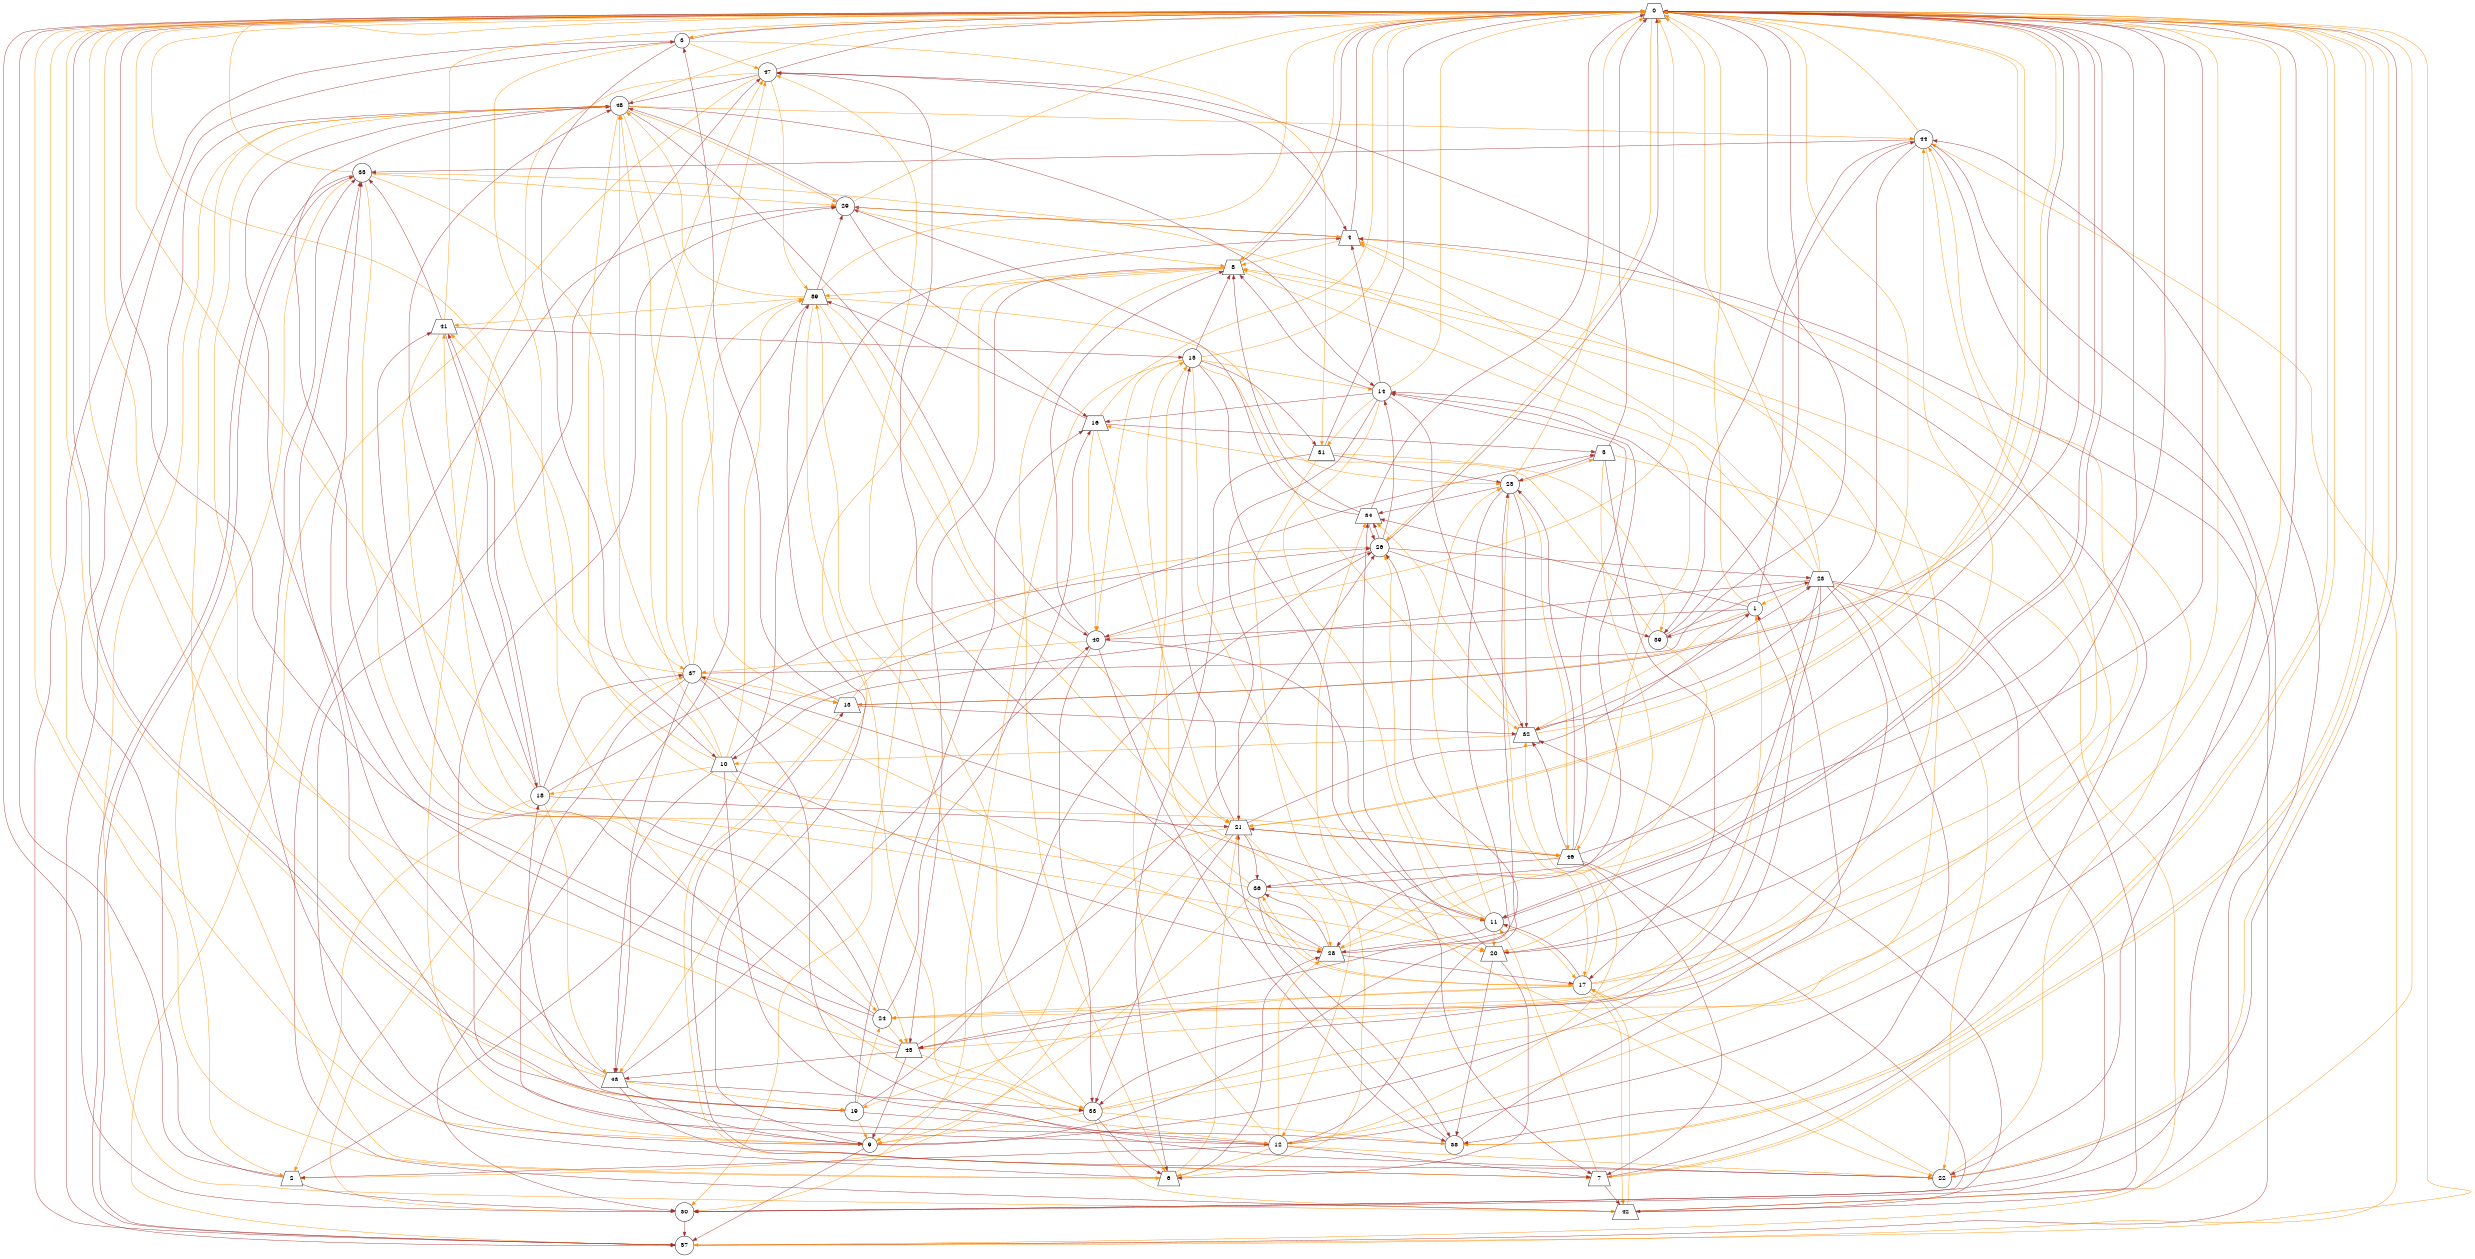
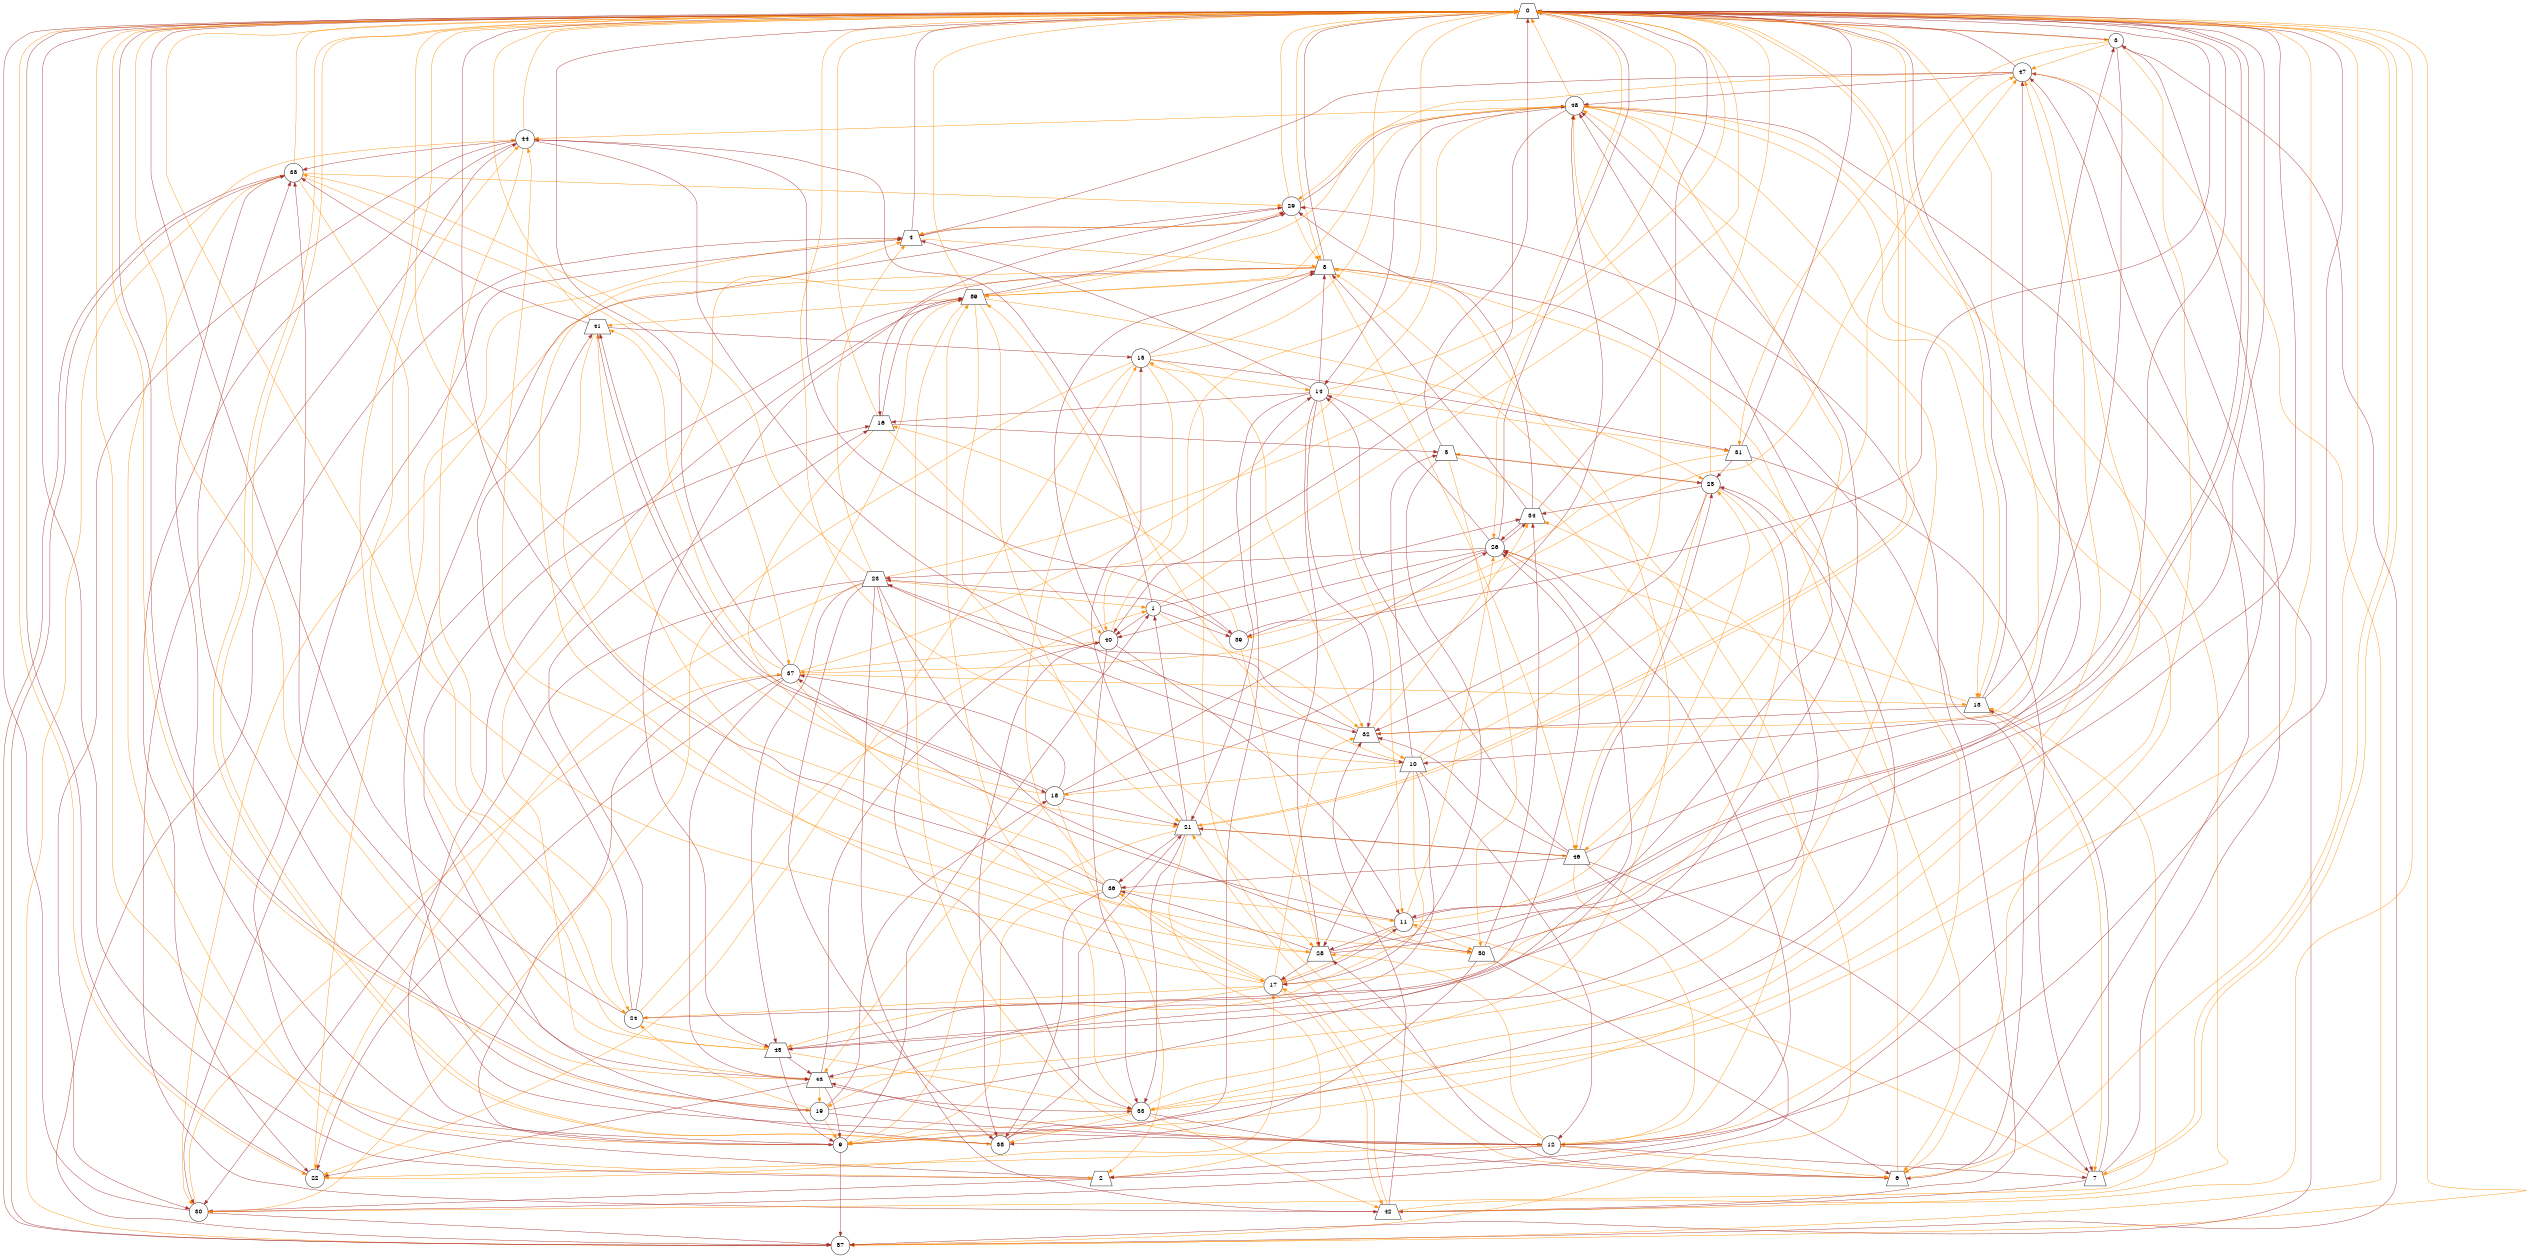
(1334, 801) -> (1897, 563)
(1494, 954) -> (1482, 954)
none -> (1133, 1131)
none -> (1450, 1200)
